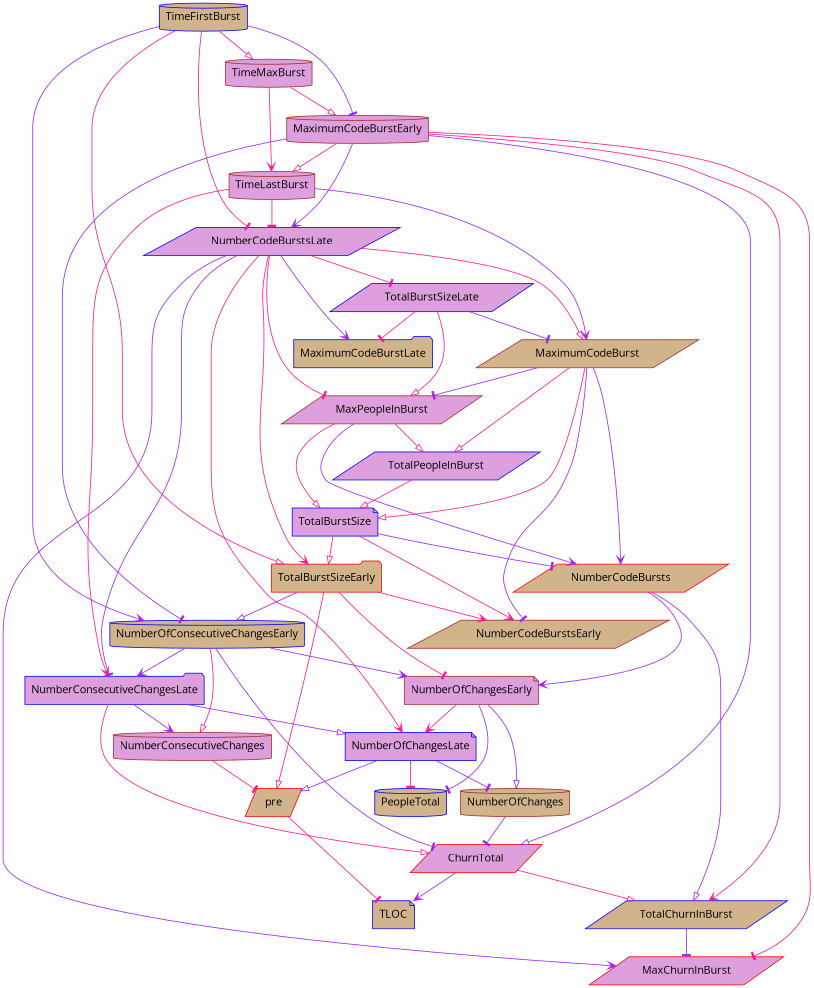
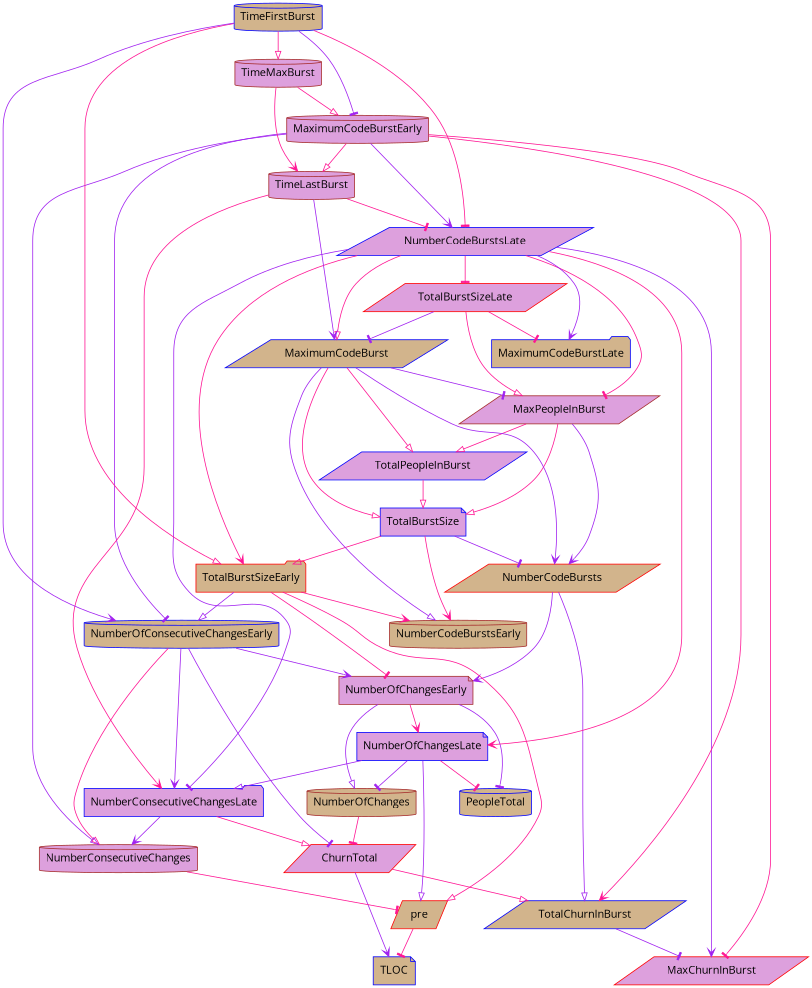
(432, 298) -> (465, 298)
(587, 354) -> (337, 354)
(750, 423) -> (33, 405)
(553, 500) -> (316, 510)
(538, 634) -> (458, 634)
(258, 718) -> (302, 774)
(497, 829) -> (356, 829)
